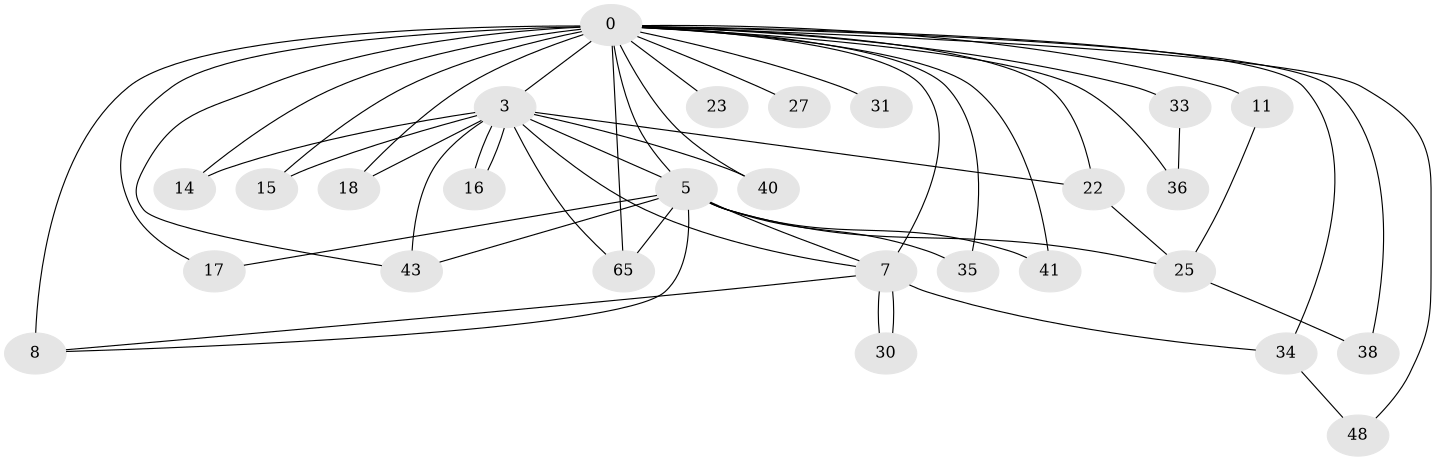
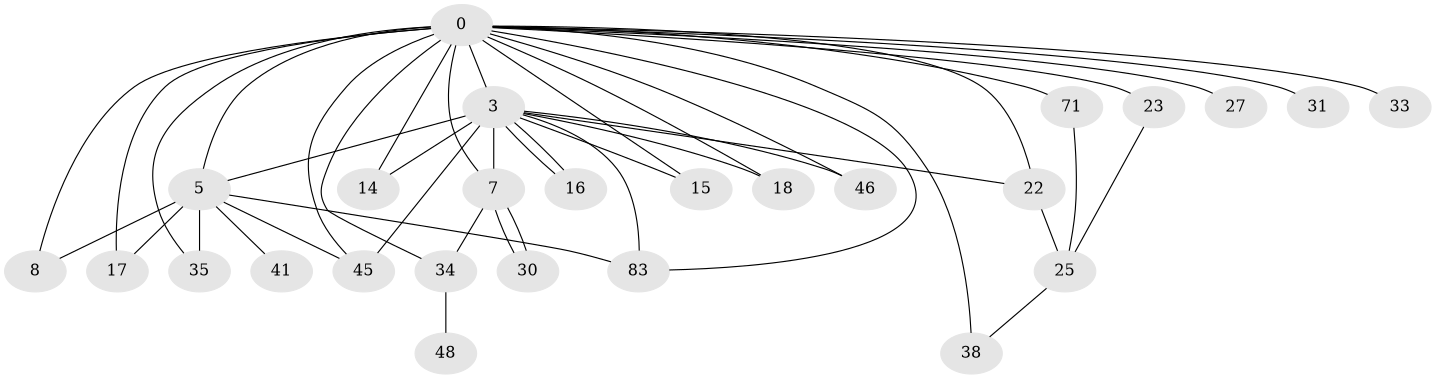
(939, 70) -> none
(1327, 76) -> none
(1262, 107) -> (1072, 107)
(769, 189) -> (865, 189)
(1178, 189) -> none
(784, 233) -> none
(1000, 241) -> (1109, 189)
(412, 271) -> (639, 271)
(624, 271) -> (364, 271)
(461, 315) -> none
